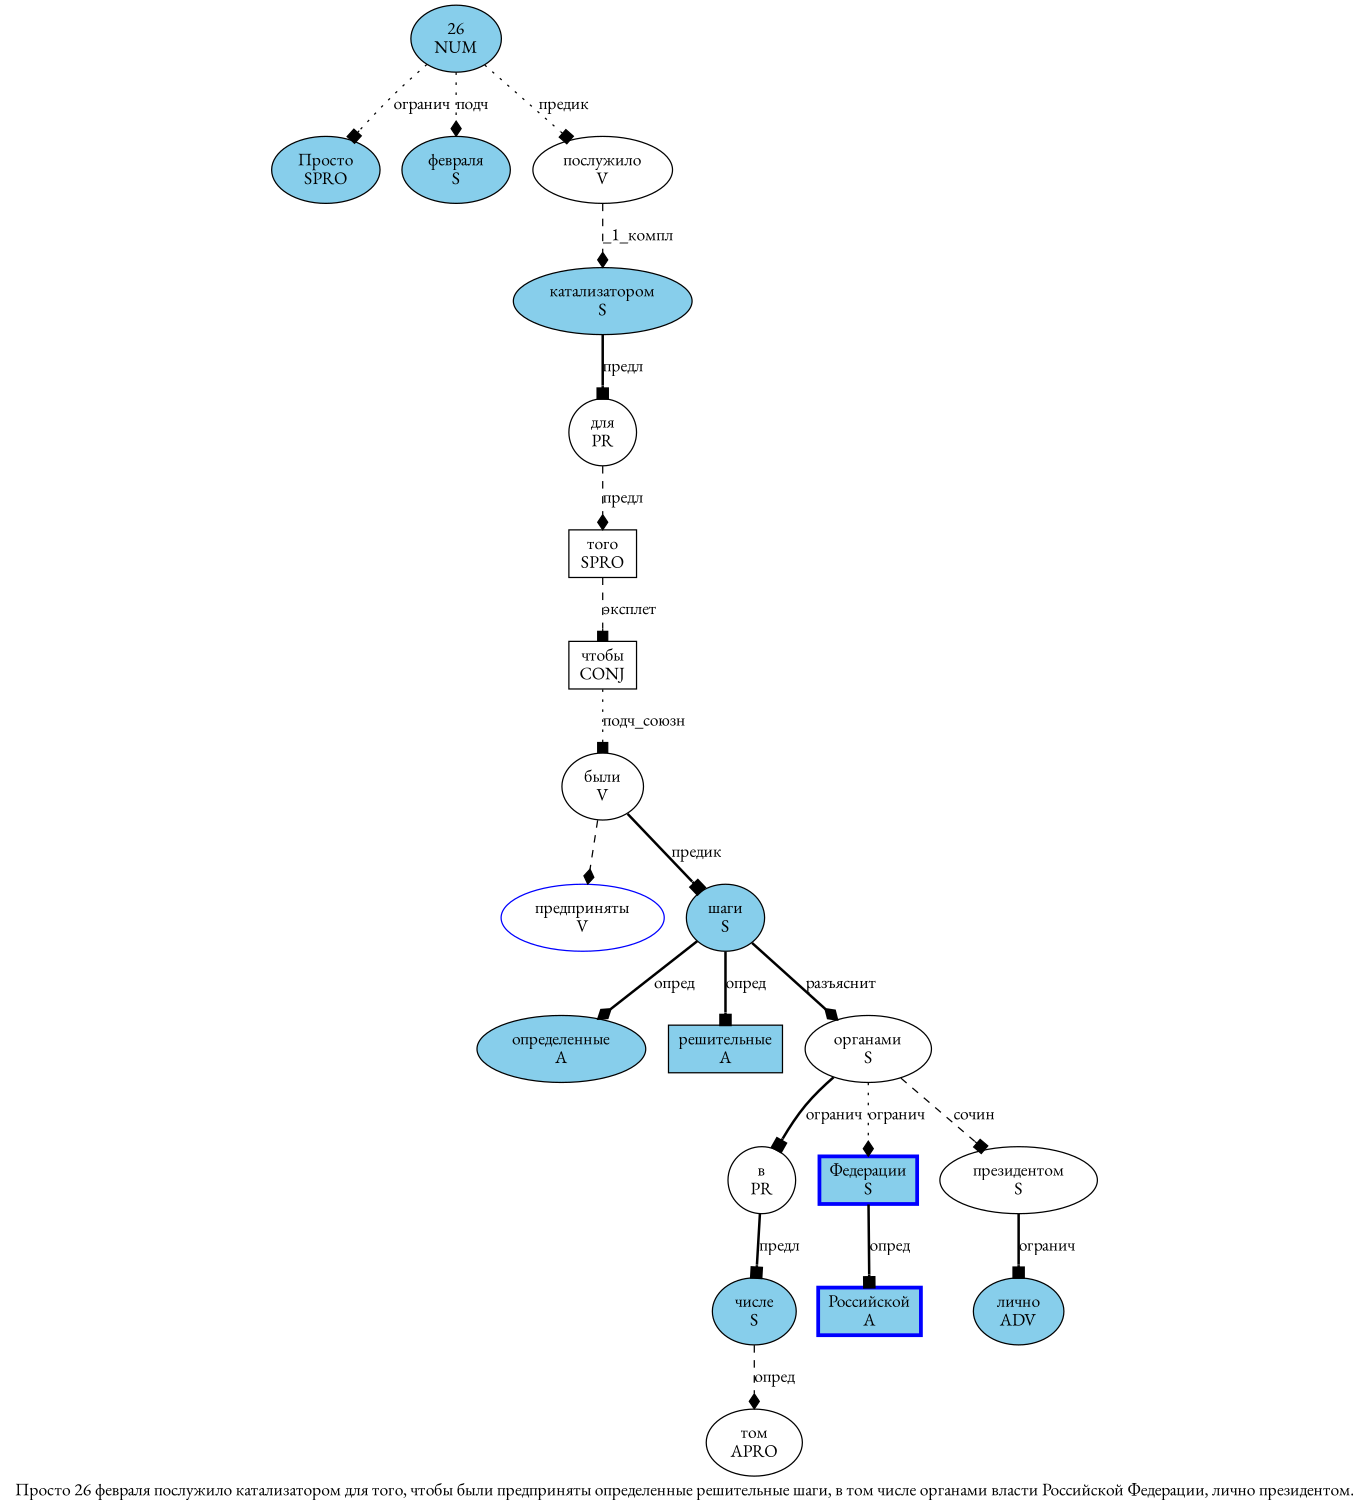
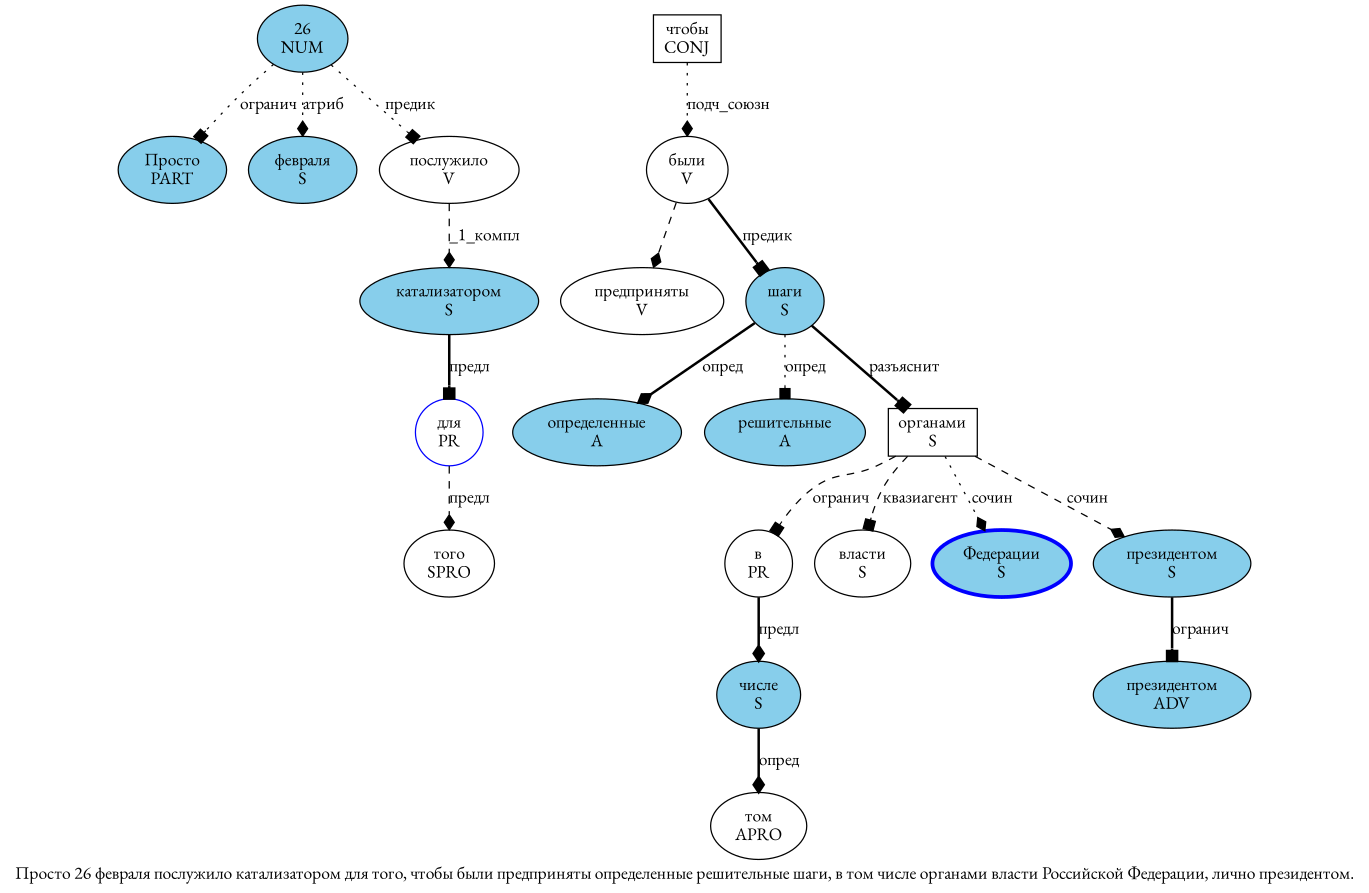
(472, 104) -> (324, 104)
(326, 170) -> (172, 170)
(603, 432) -> (449, 432)
(603, 554) -> (449, 564)
none -> (863, 564)
(603, 603) -> none
(603, 715) -> (687, 92)
(583, 918) -> (642, 301)
(789, 976) -> (854, 363)
(725, 982) -> (785, 360)
(725, 1049) -> (785, 432)
(868, 1049) -> (933, 432)
(805, 1106) -> (832, 478)
(938, 1110) -> (1043, 493)
(897, 1115) -> (993, 498)
(868, 1180) -> (1002, 564)
(1019, 1180) -> (1172, 564)
(758, 1239) -> (759, 621)
(870, 1311) -> none
(1019, 1311) -> (1172, 695)
(754, 1369) -> (759, 753)
